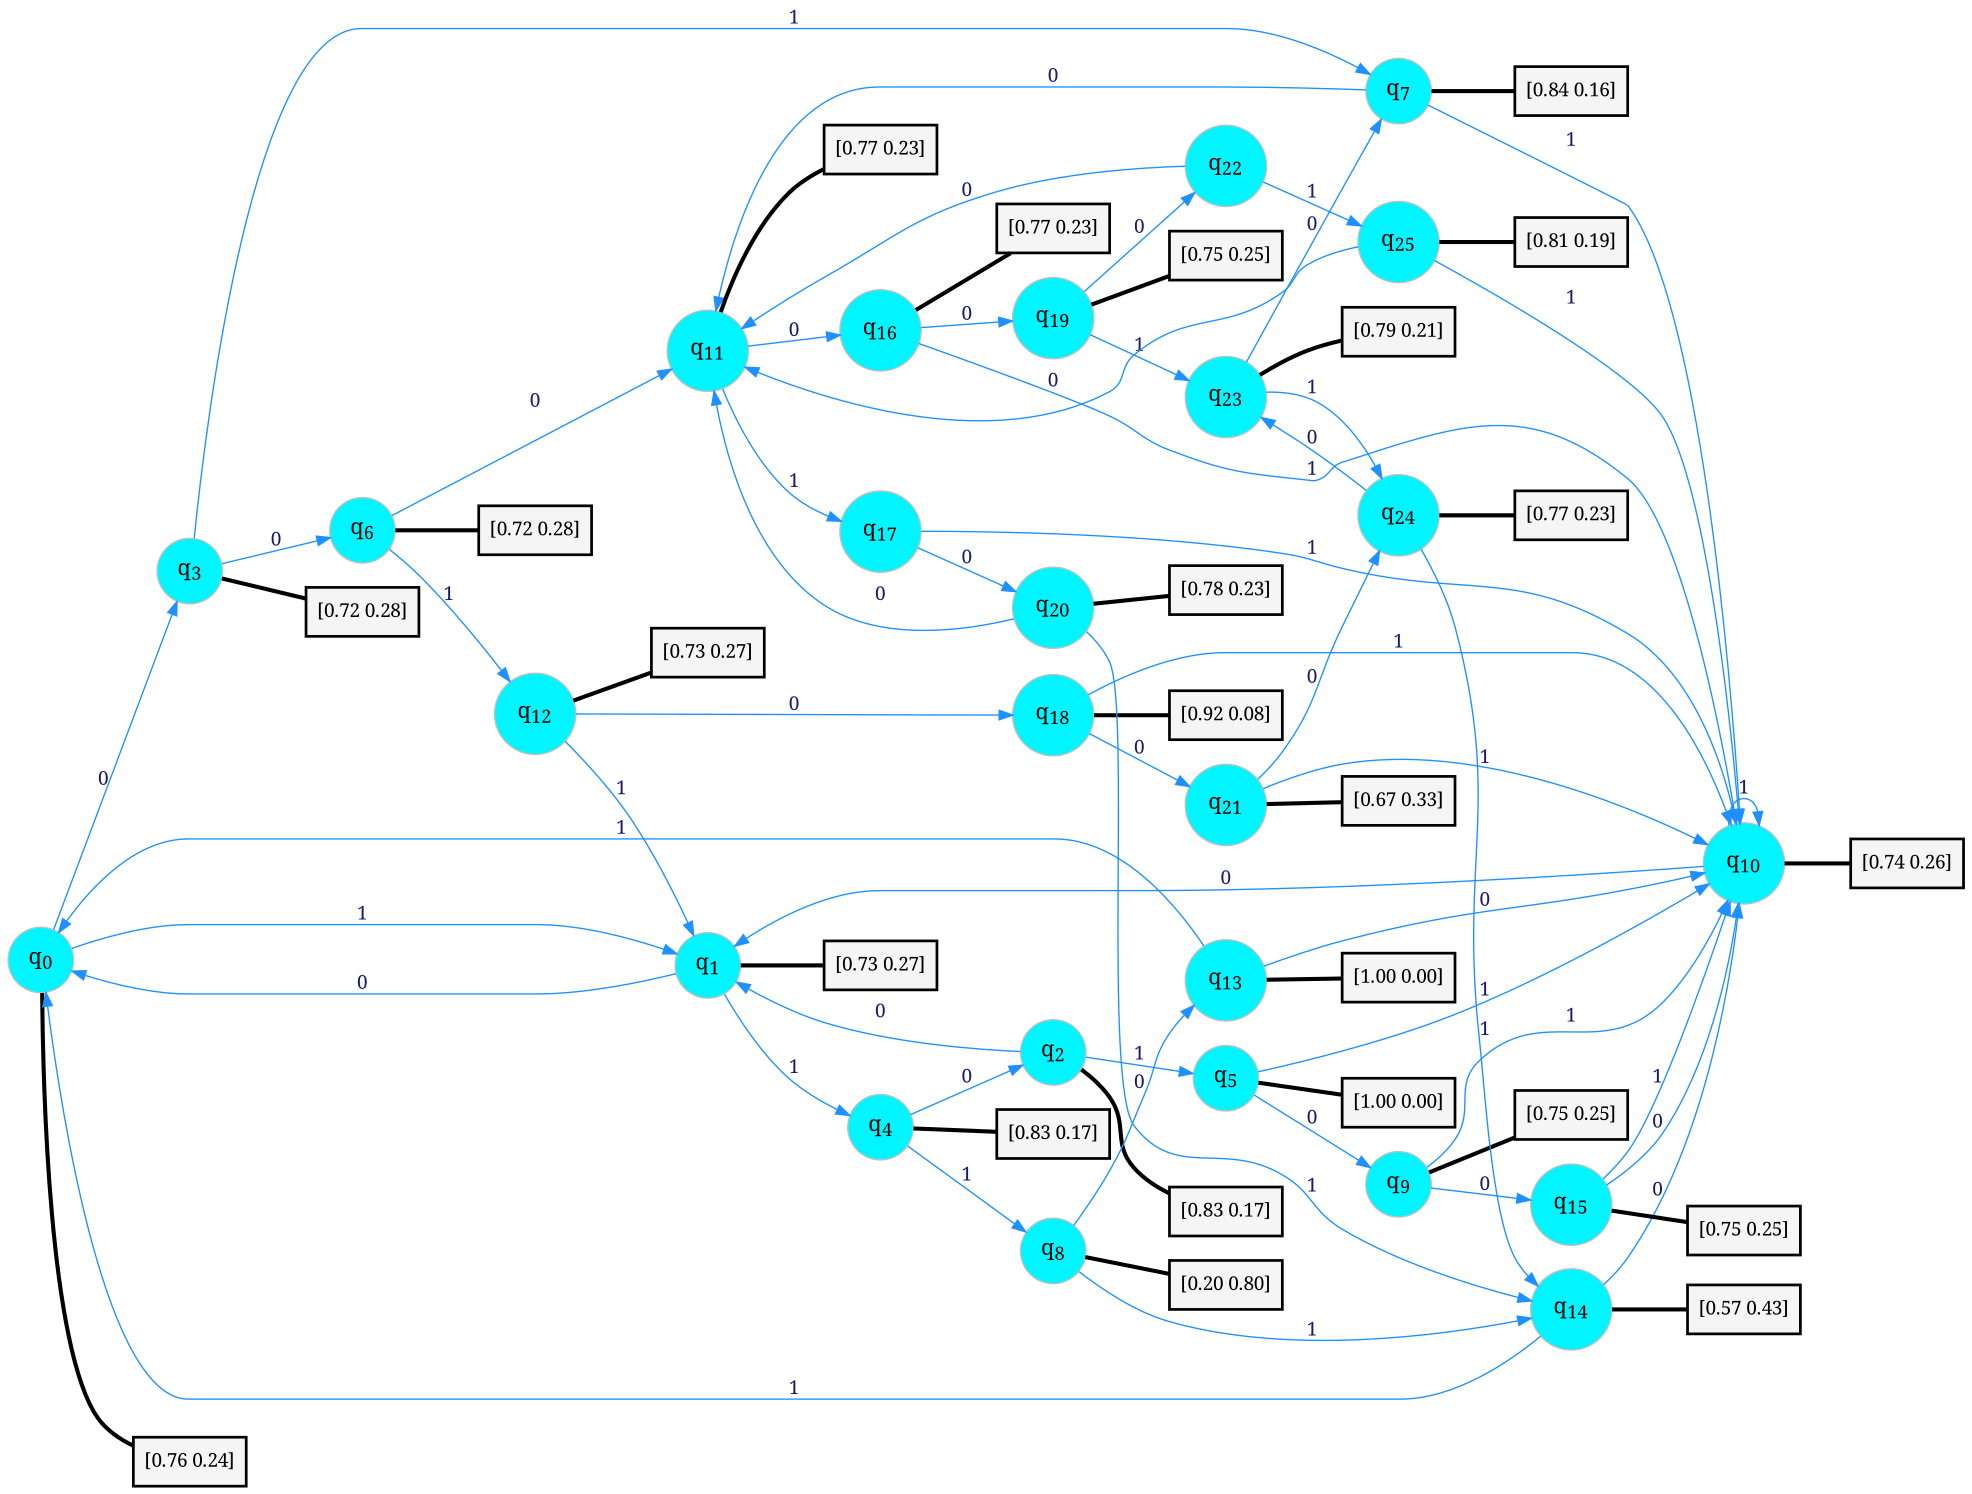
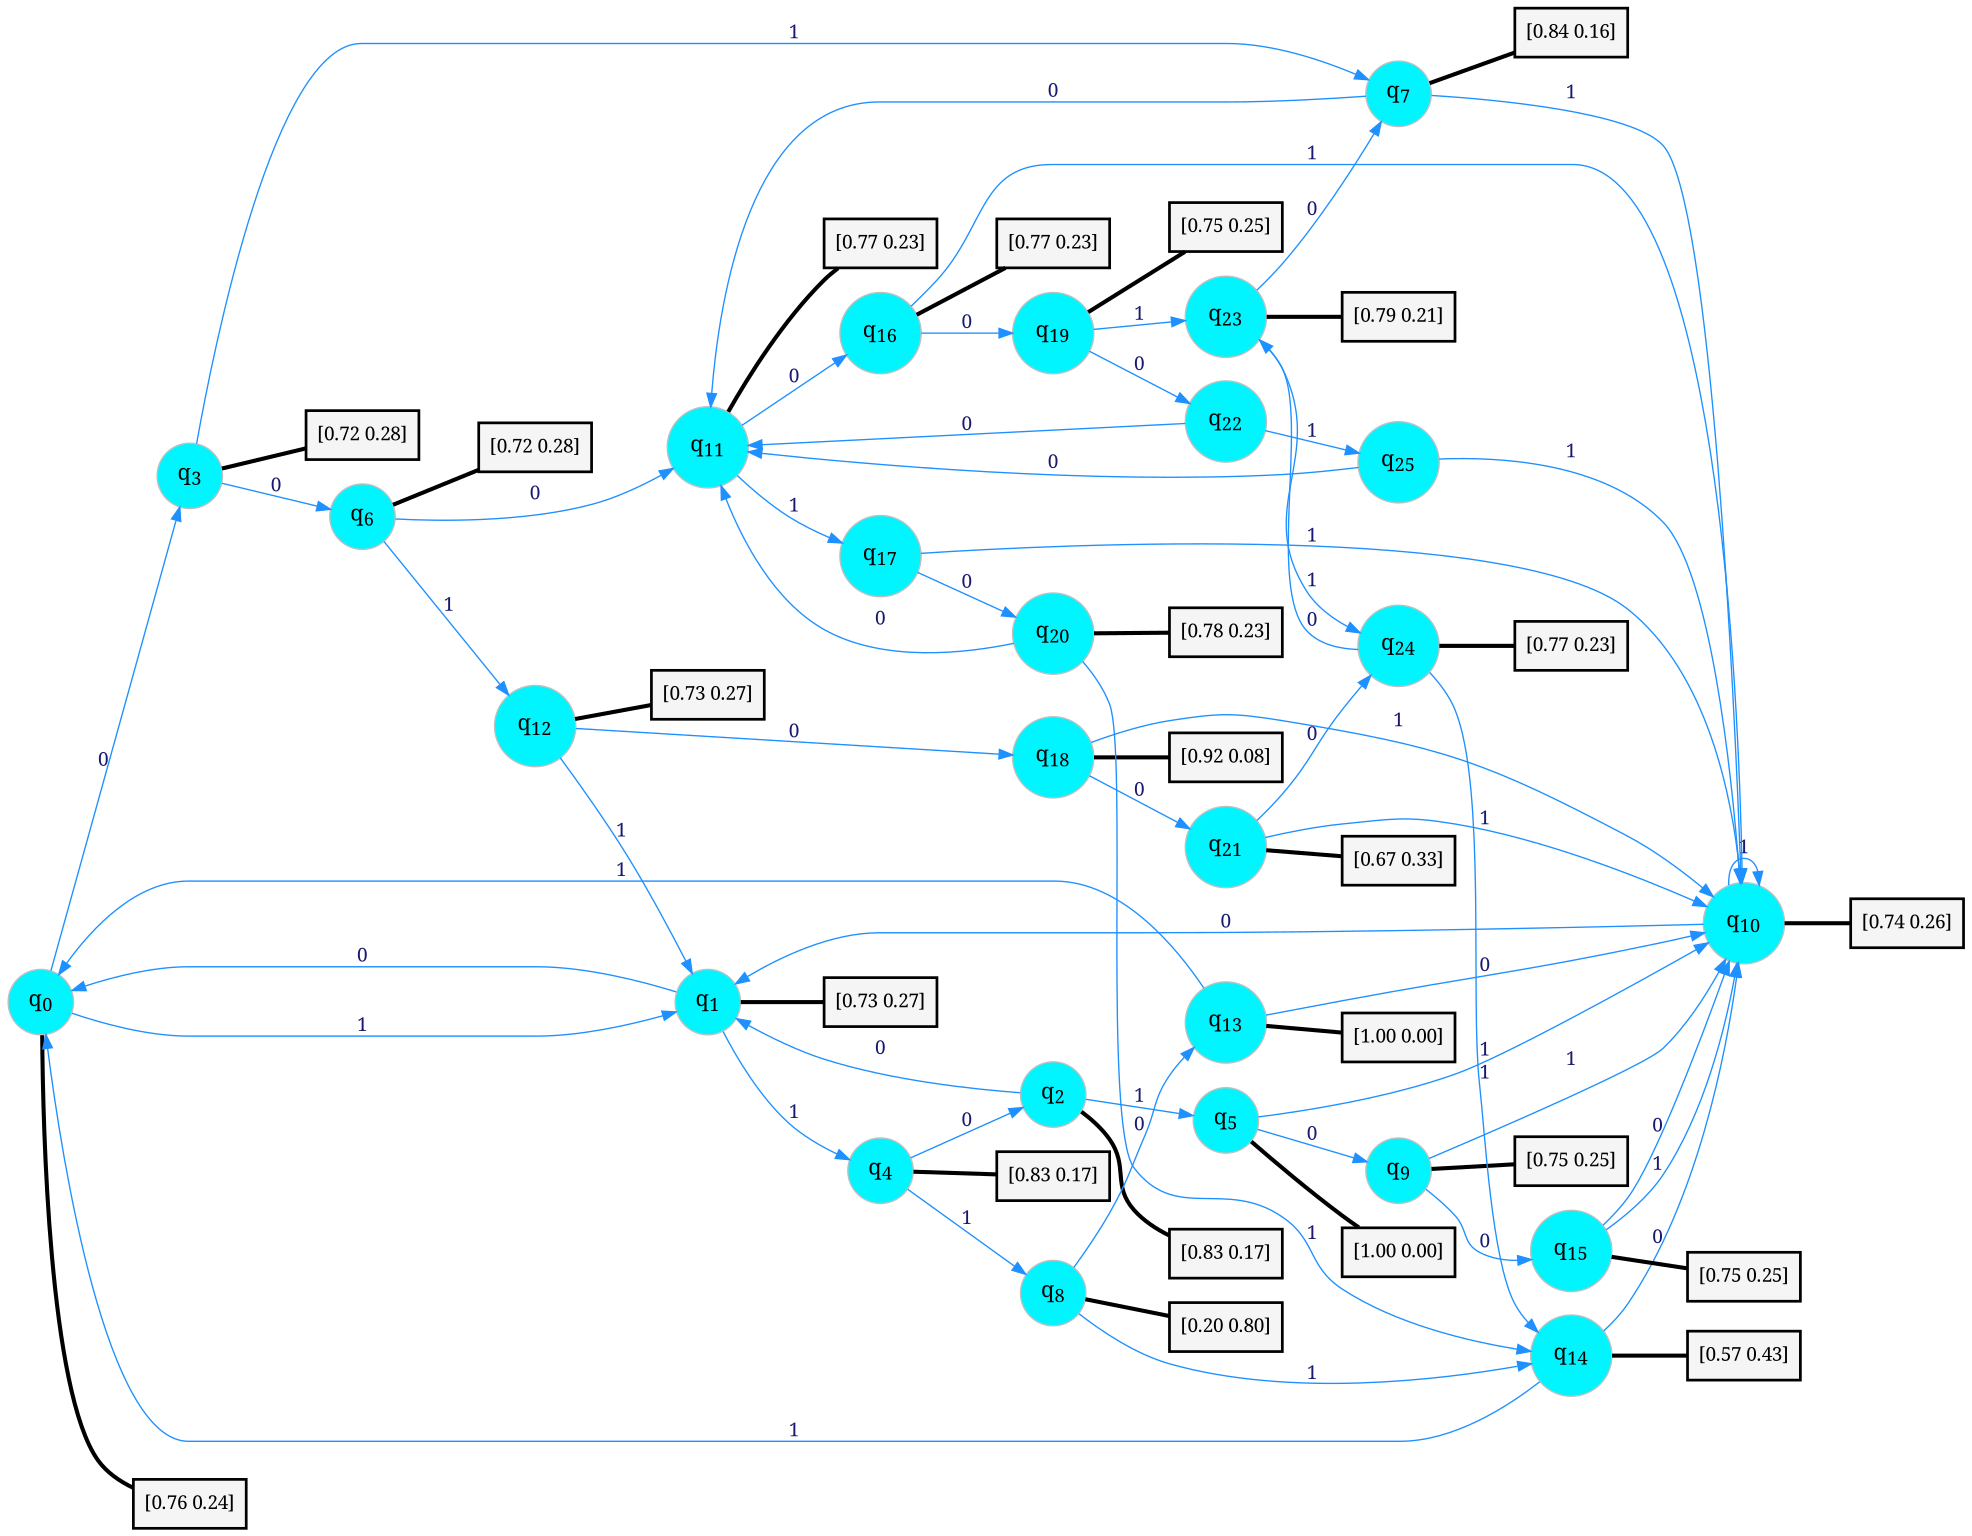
(1571, 242) -> none
